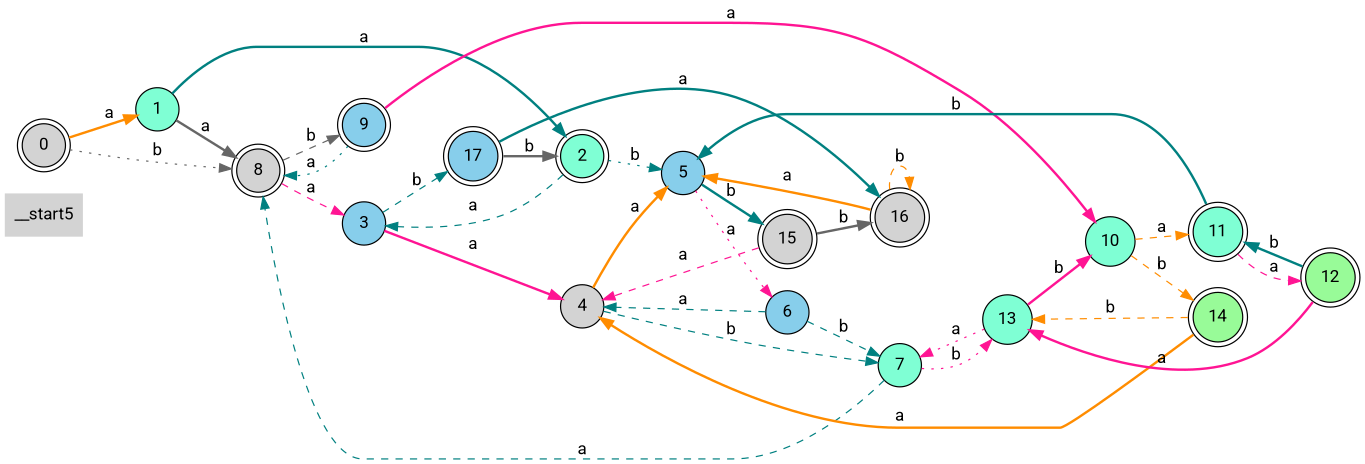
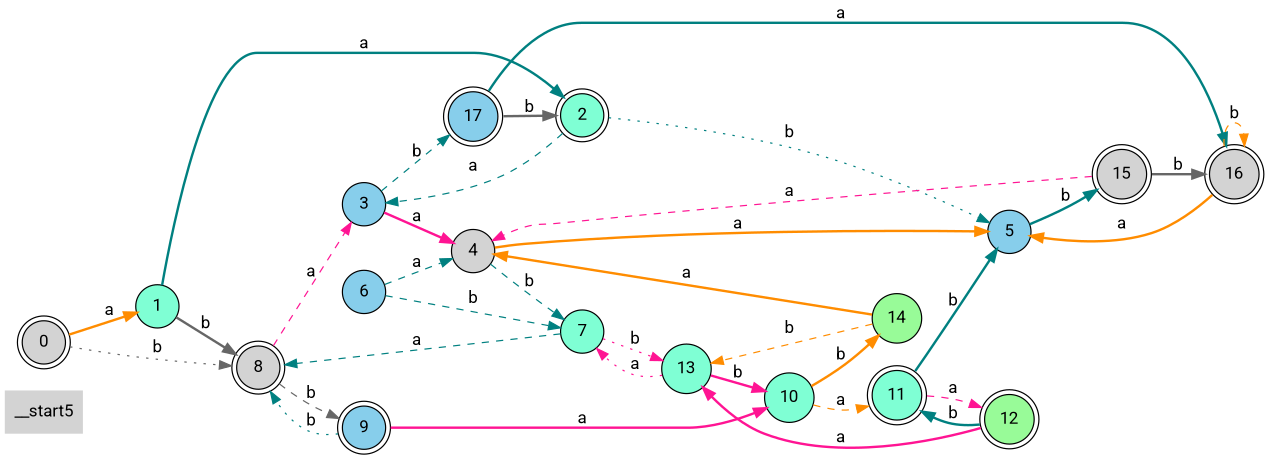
(205, 127) -> (205, 324)
(311, 163) -> (311, 421)
(728, 240) -> none
(1157, 274) -> (842, 367)
(1218, 317) -> (897, 318)
